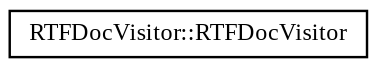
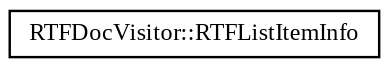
(188, 34) -> (194, 34)
